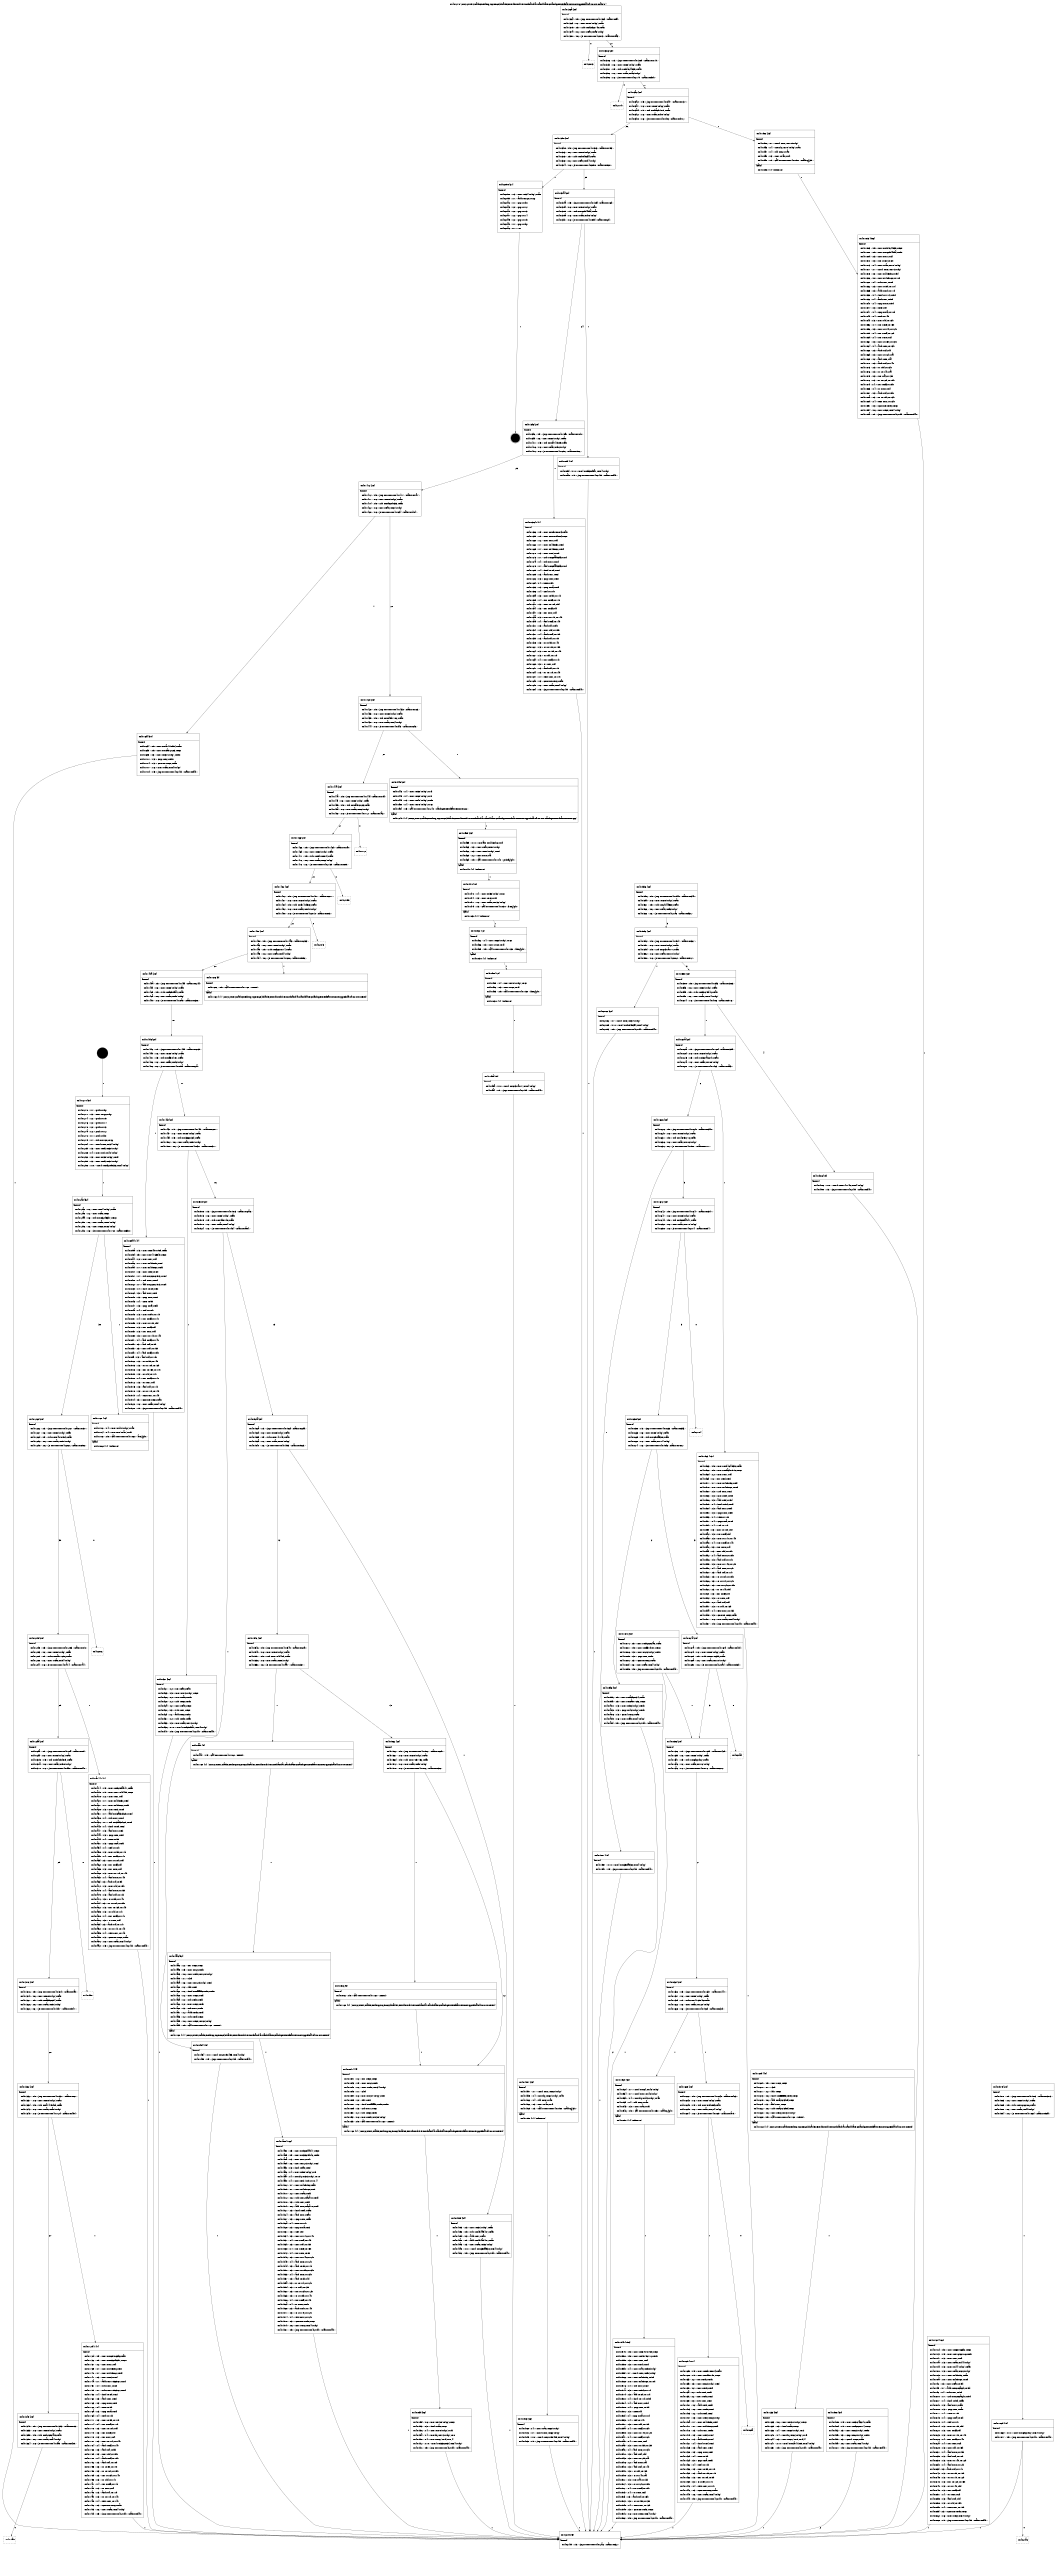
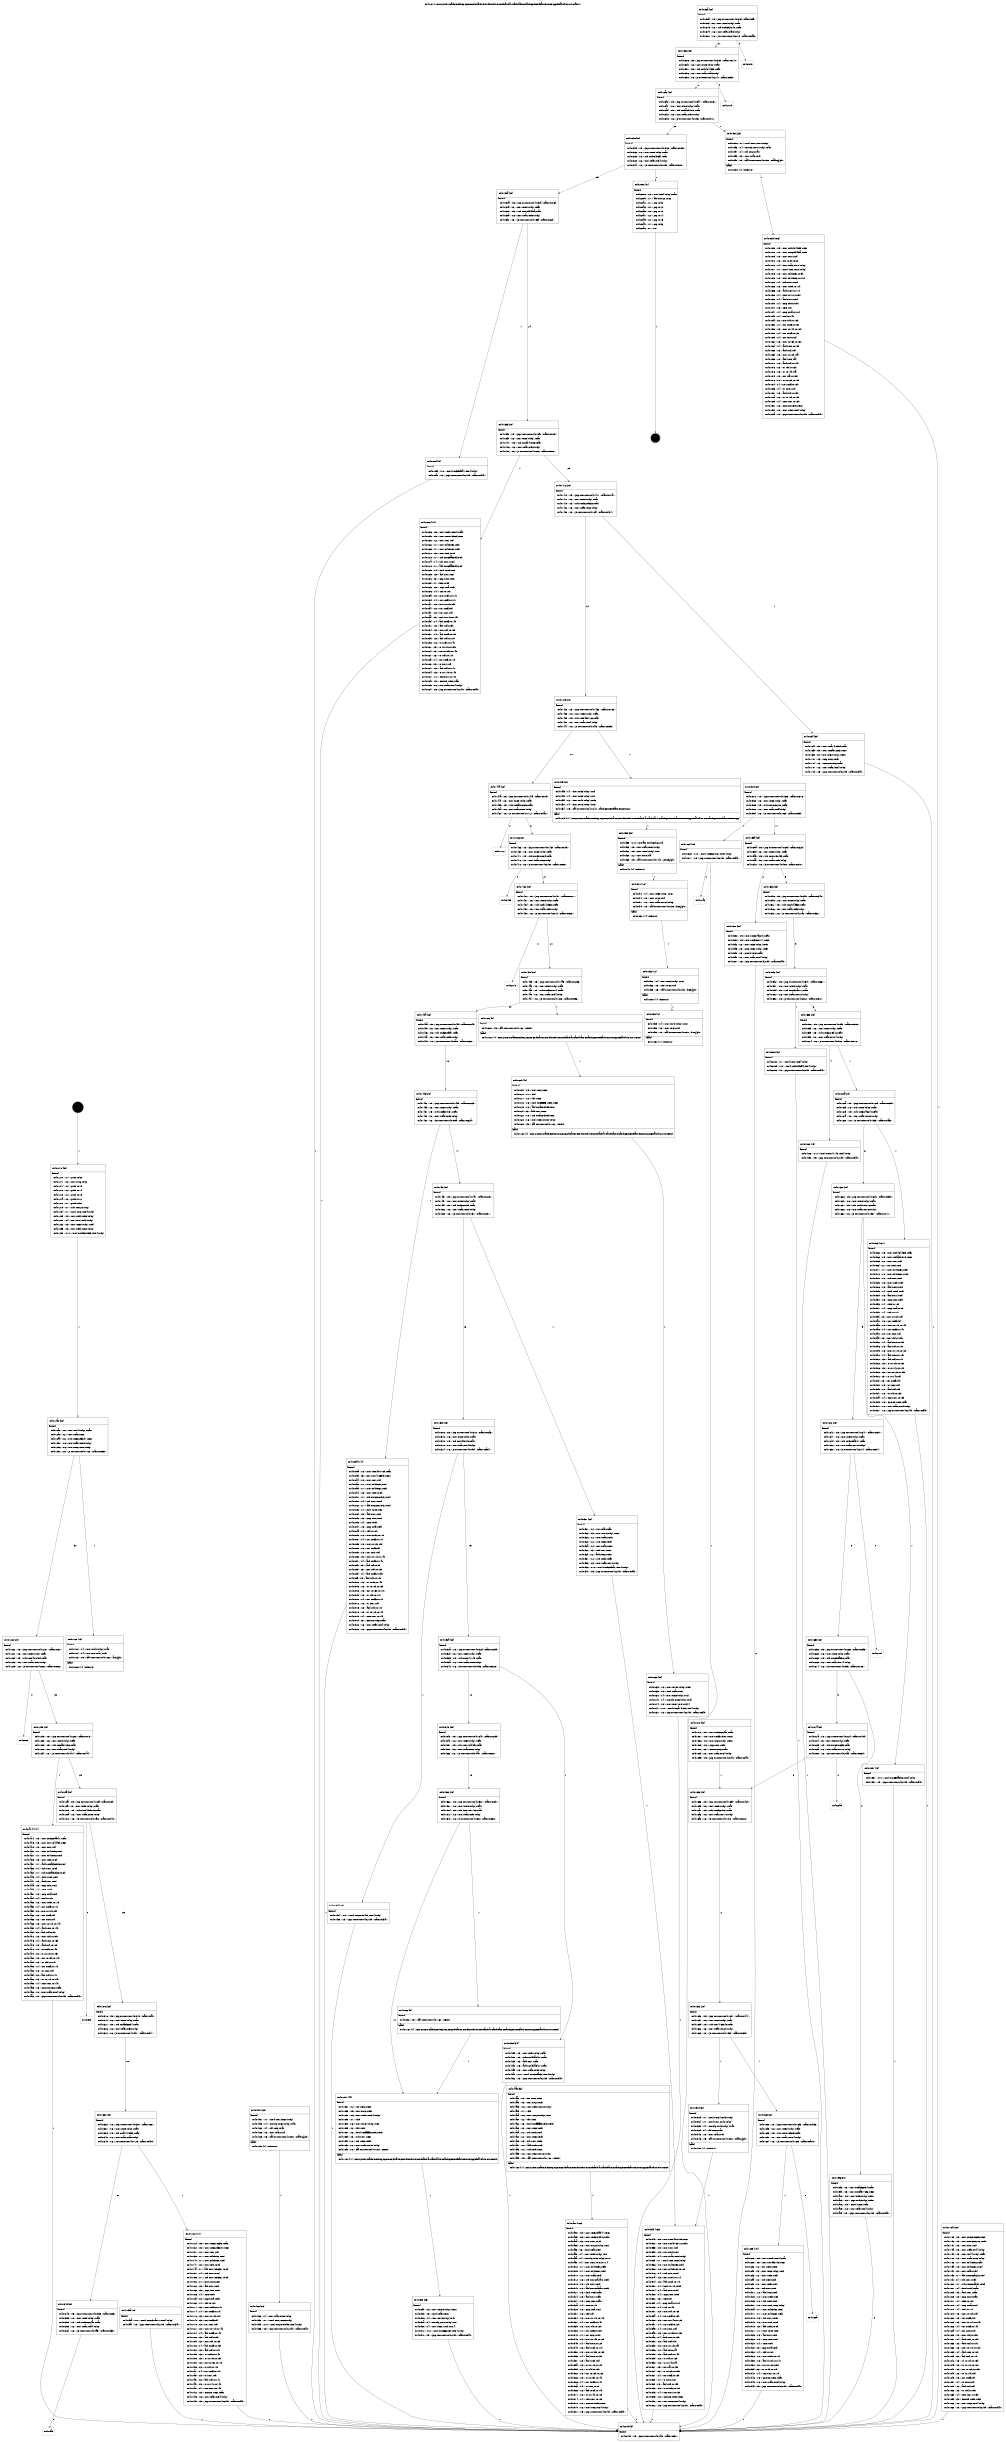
none -> (775, 851)
(513, 1038) -> none
none -> (573, 1059)
(272, 1755) -> none
(611, 2097) -> none
(158, 2312) -> (654, 1899)
